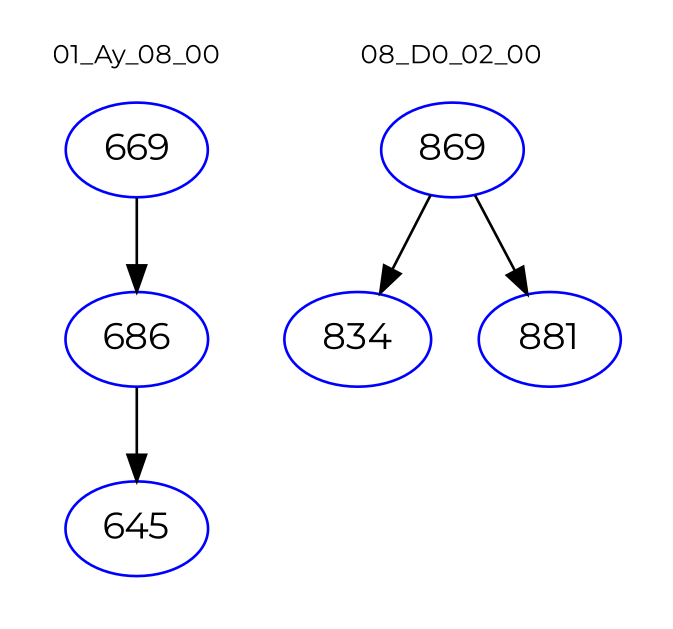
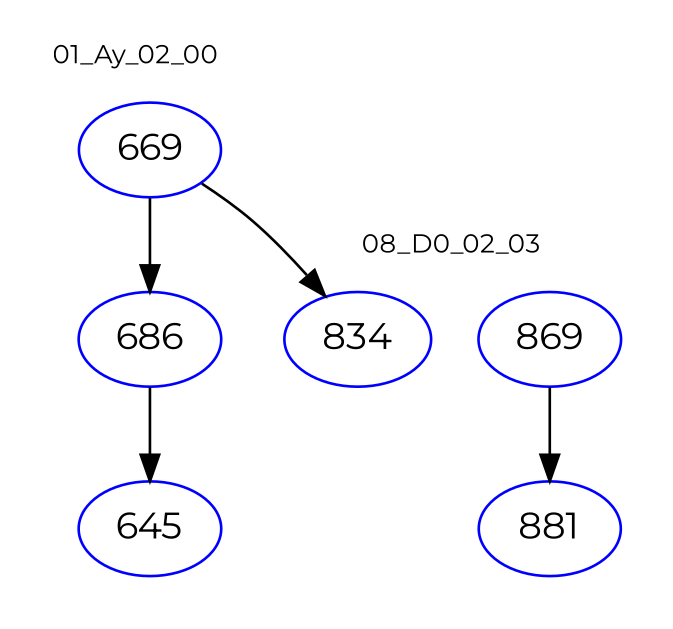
(137, 57) -> (137, 57)
(452, 57) -> (452, 246)
(411, 232) -> (280, 247)
